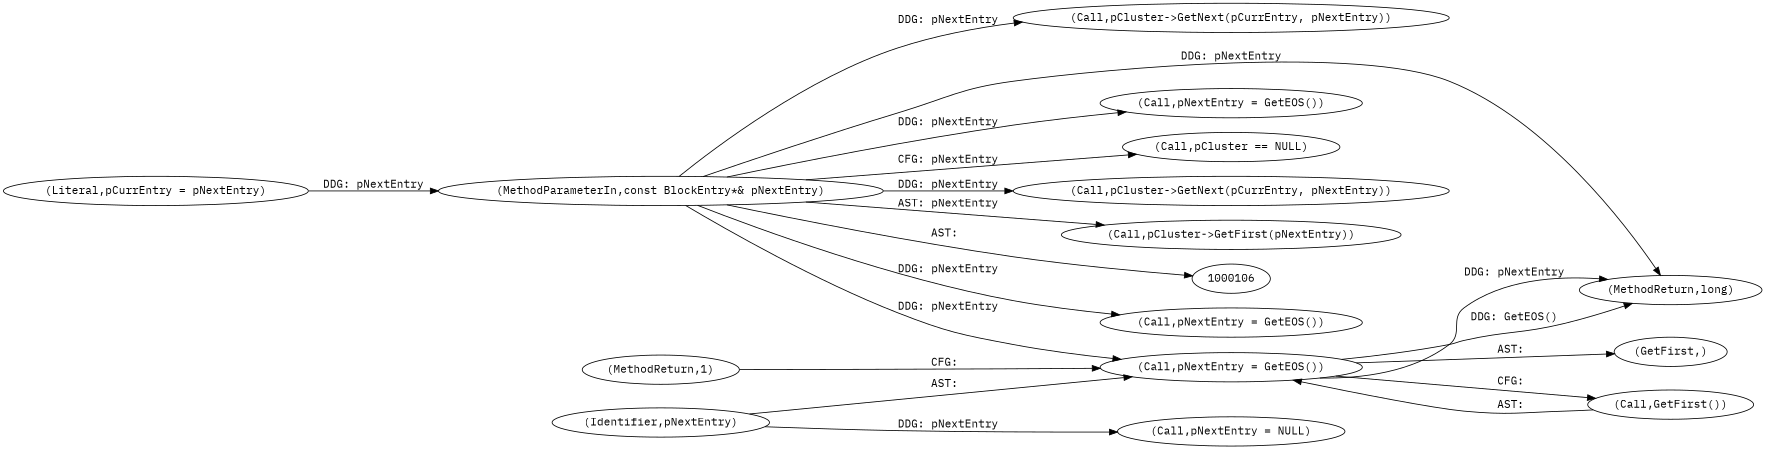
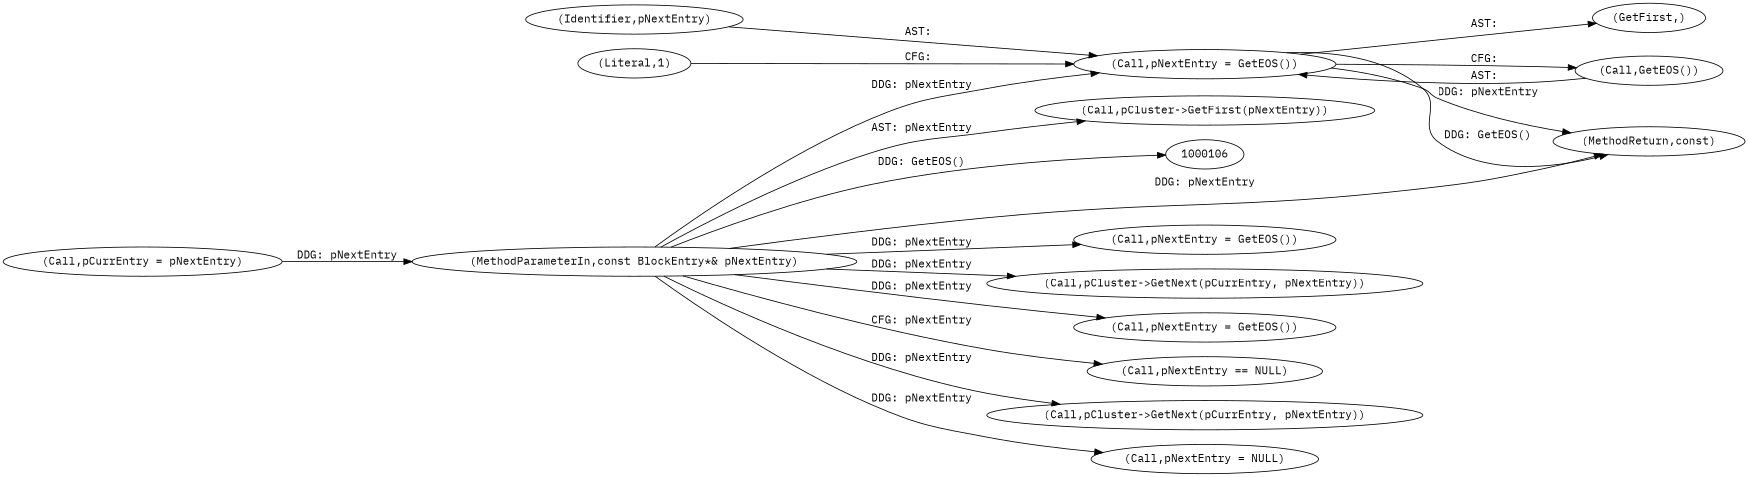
(1231, 147) -> (1205, 371)
(156, 191) -> (143, 262)
(948, 234) -> (922, 162)
(1671, 290) -> (1649, 141)
(661, 370) -> (634, 63)
(1671, 405) -> (1649, 71)
(937, 431) -> (861, 400)
